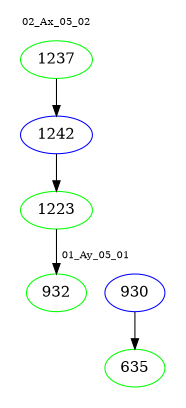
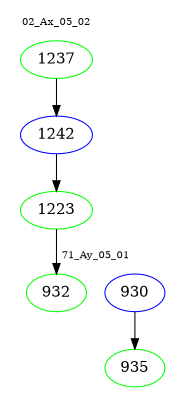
(96, 256) -> (96, 256)
(135, 368) -> (135, 368)
